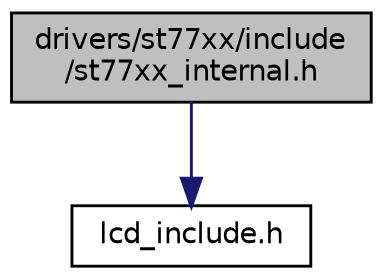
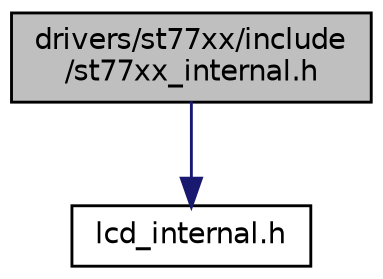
(191, 236) -> (191, 236)
